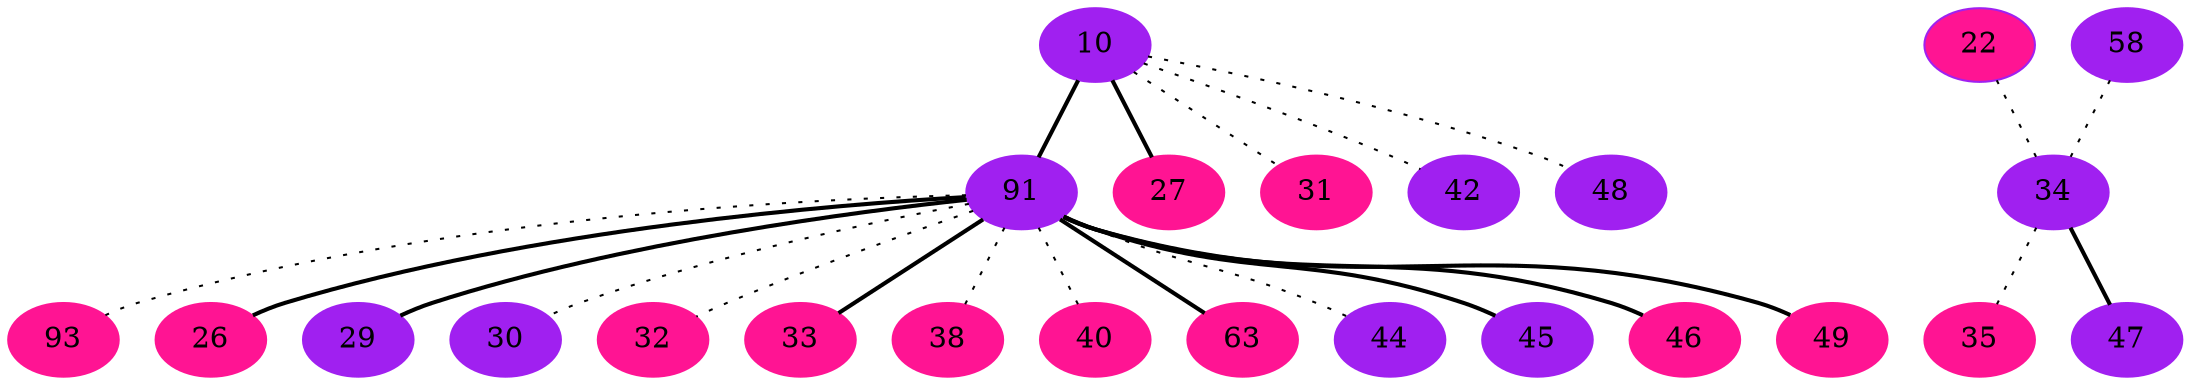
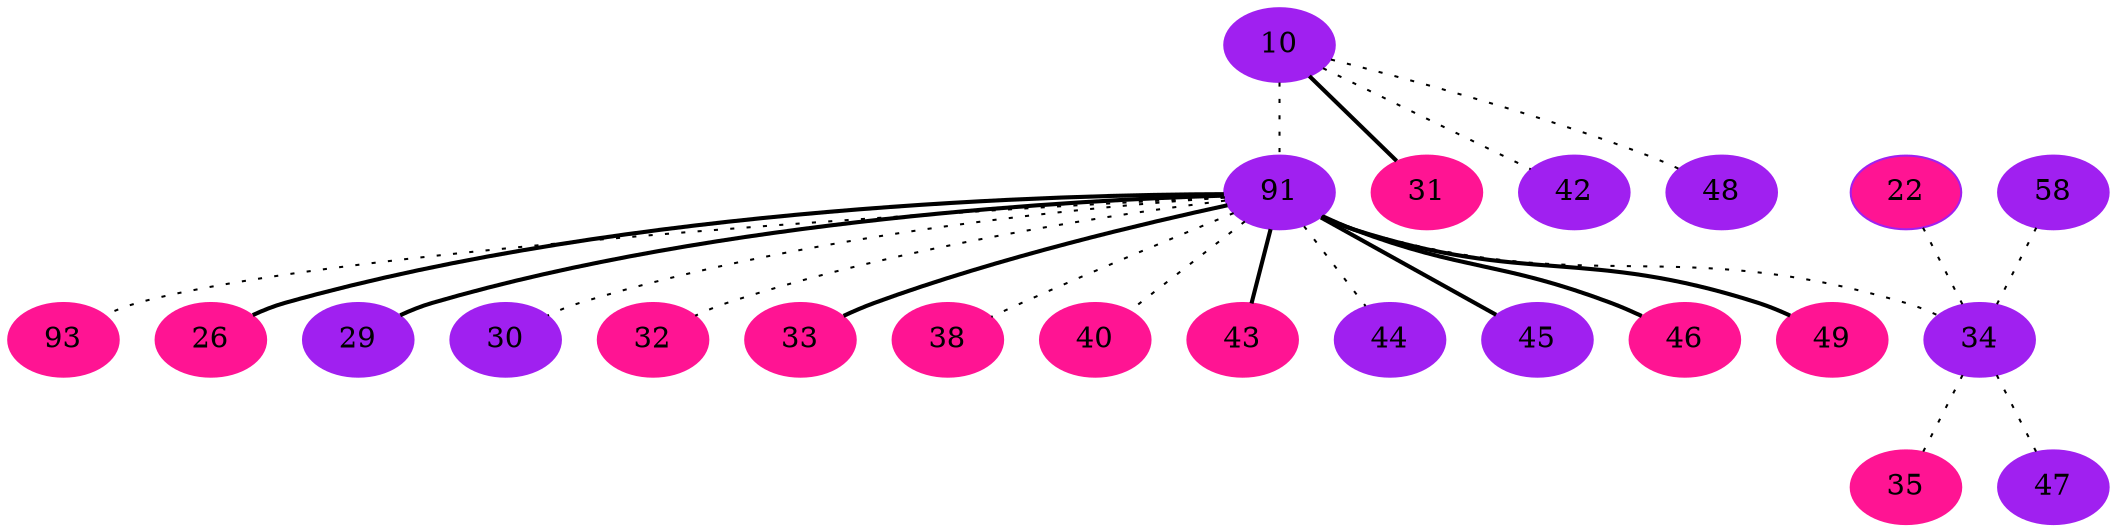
(1058, 119) -> (1280, 119)
(1206, 119) -> (1353, 119)
(1169, 192) -> none
(2090, 266) -> (2017, 414)
none -> (1677, 267)
(1243, 340) -> (1243, 340)
